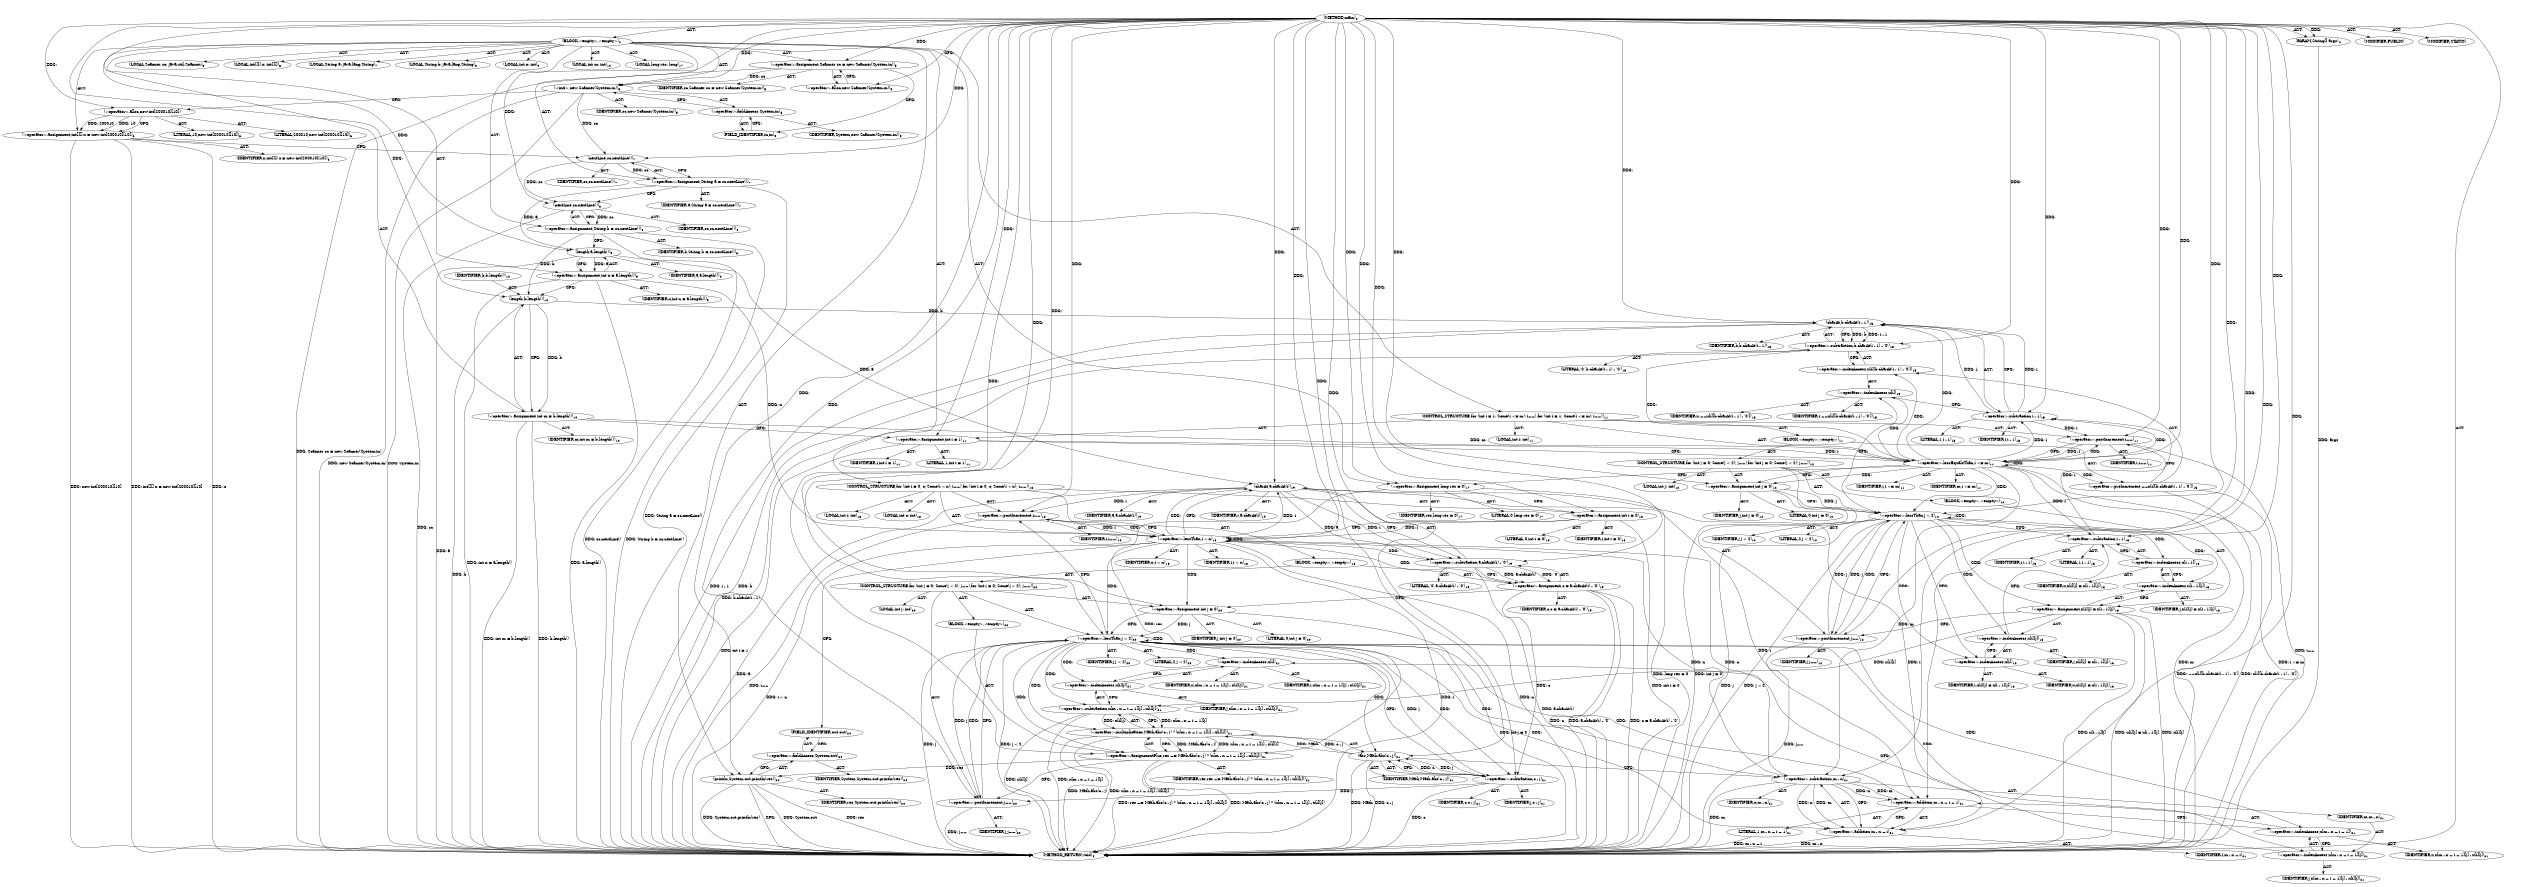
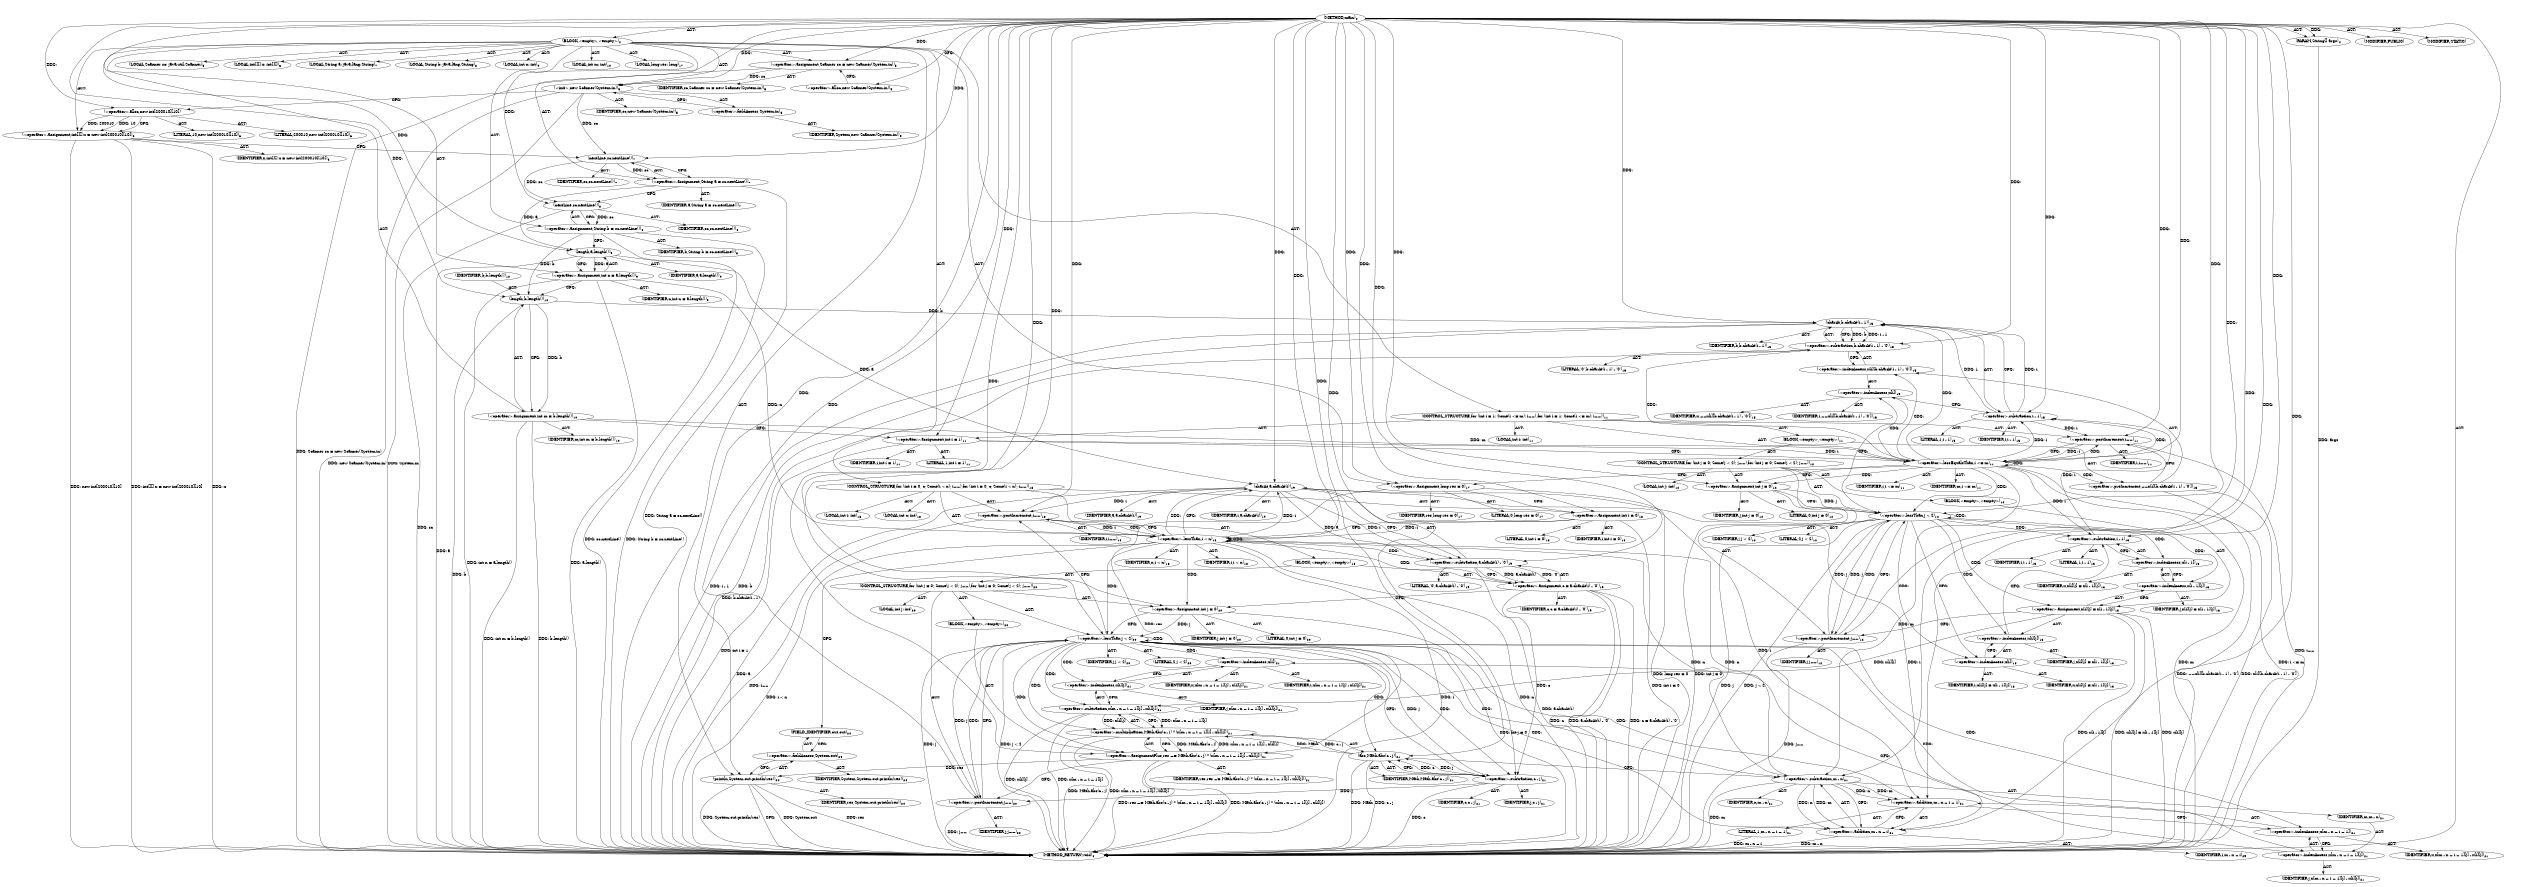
(833, 77) -> none
(750, 135) -> none
(2244, 855) -> (2244, 855)
